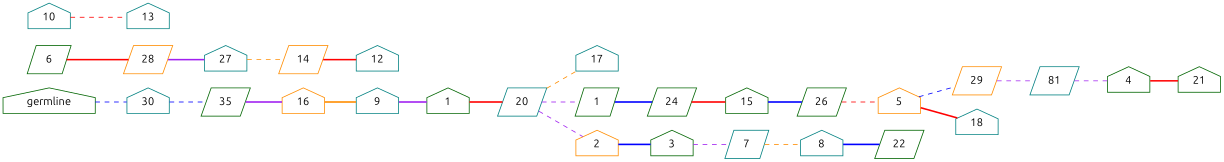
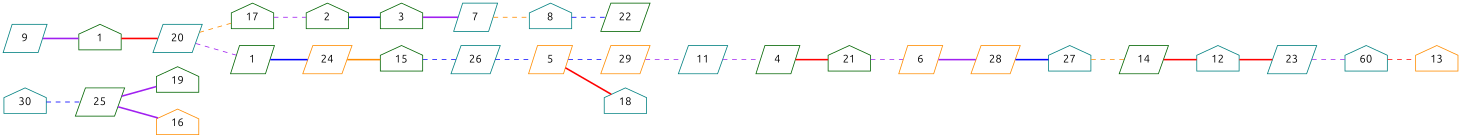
(49, 17) -> (1366, 60)
(148, 17) -> (1437, 60)
(49, 60) -> (921, 60)
(98, 60) -> (957, 60)
(186, 60) -> (1032, 60)
(303, 60) -> (1144, 60)
(597, 60) -> (252, 17)
none -> (887, 60)
none -> (1292, 60)
none -> (178, 81)
(1055, 81) -> (703, 60)
(1129, 81) -> (778, 60)
(49, 102) -> none
(226, 102) -> (100, 102)
(340, 102) -> none
(377, 102) -> (25, 38)
(672, 102) -> (327, 60)
(709, 102) -> (364, 60)
(785, 102) -> (439, 60)
(822, 102) -> (476, 60)
(860, 102) -> (514, 60)
(899, 102) -> (551, 60)
(561, 124) -> (290, 17)
(597, 144) -> (327, 17)
(711, 144) -> (440, 17)
(861, 144) -> (589, 17)
